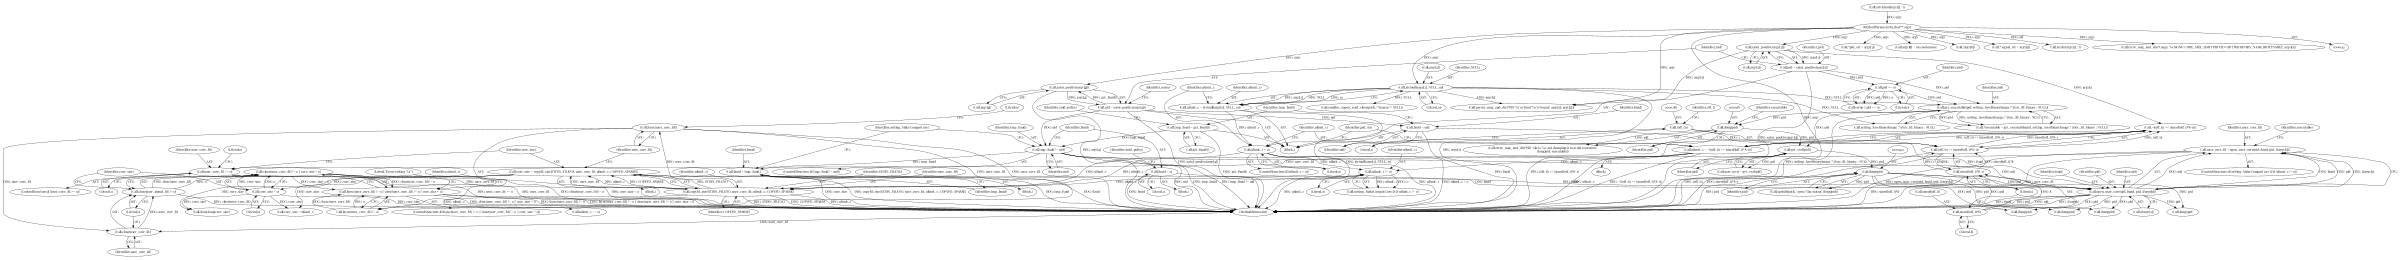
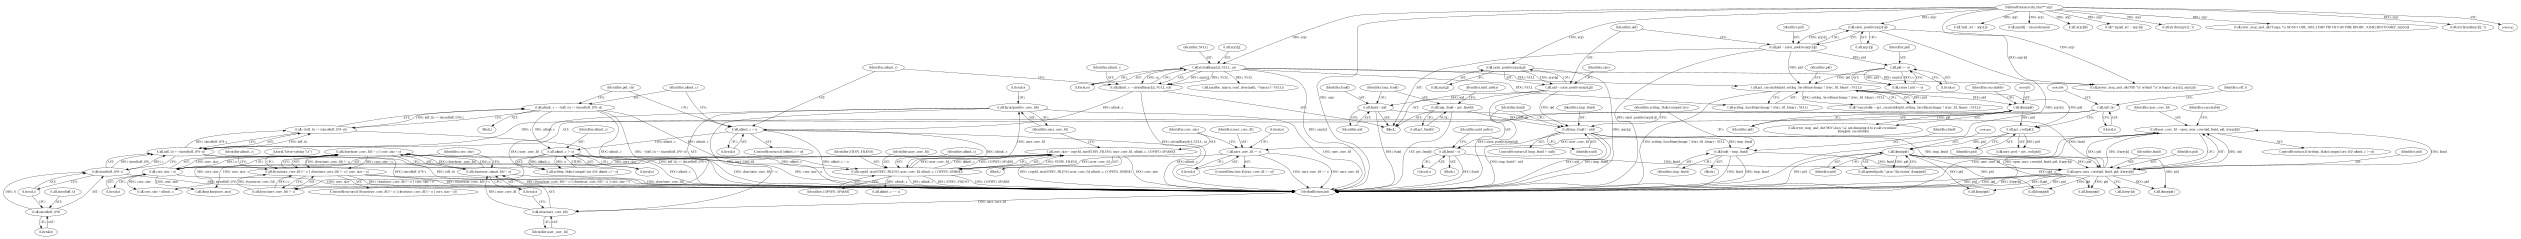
(1887, 16) -> (2256, 12)
(2017, 37) -> (2134, 17)
(1976, 65) -> (1792, 164)
(1158, 88) -> (1599, 68)
(1105, 98) -> (1567, 78)
(659, 128) -> (1018, 108)
(1134, 138) -> (1519, 118)
(1188, 138) -> (1445, 118)
(1756, 156) -> (2069, 121)
(1943, 162) -> (174, 162)
(1235, 172) -> (1420, 152)
(2009, 172) -> (1936, 152)
(1358, 182) -> (577, 162)
(2136, 202) -> none
